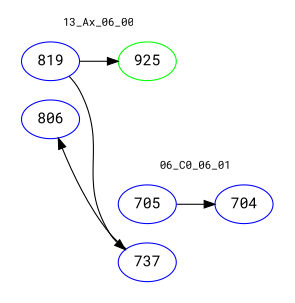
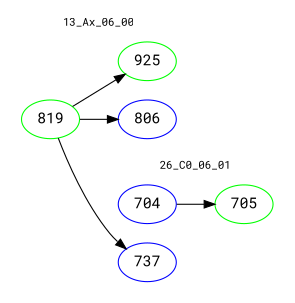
(51, 61) -> (51, 119)
(196, 166) -> (196, 166)
(89, 202) -> (94, 119)
(147, 204) -> (244, 204)
(190, 204) -> (190, 204)
